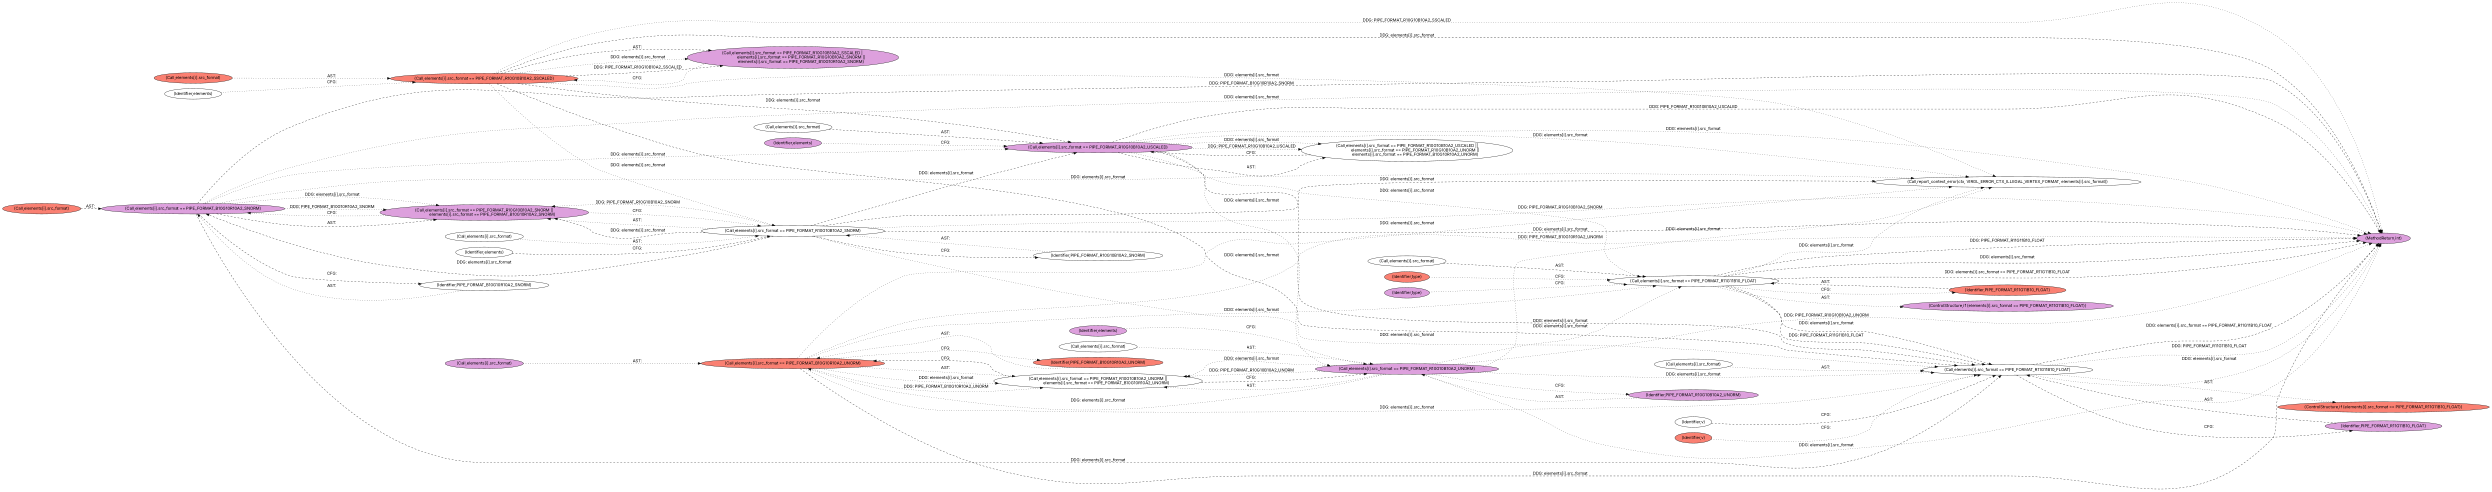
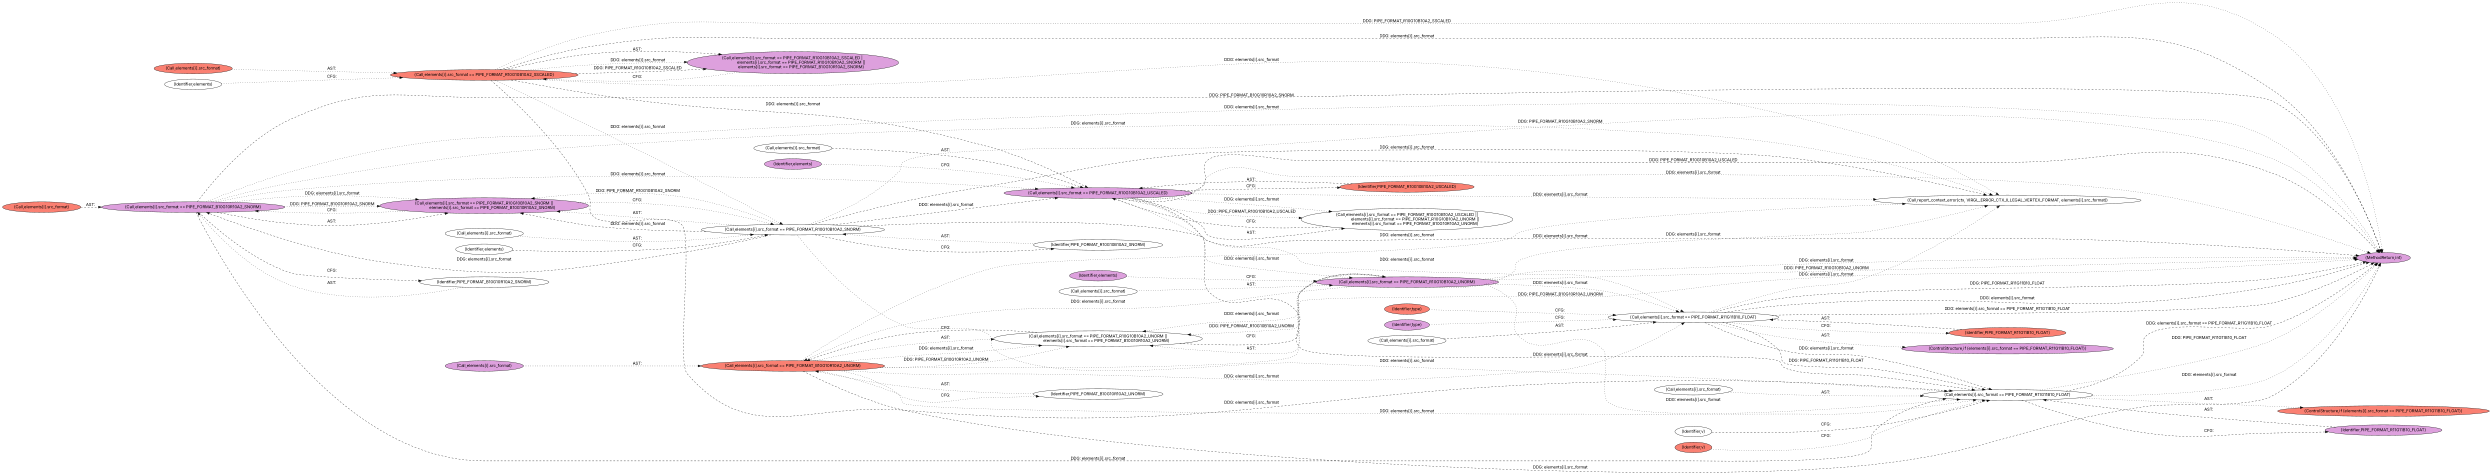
none -> (1407, 187)
(1098, 363) -> (1098, 394)
(1693, 395) -> none
